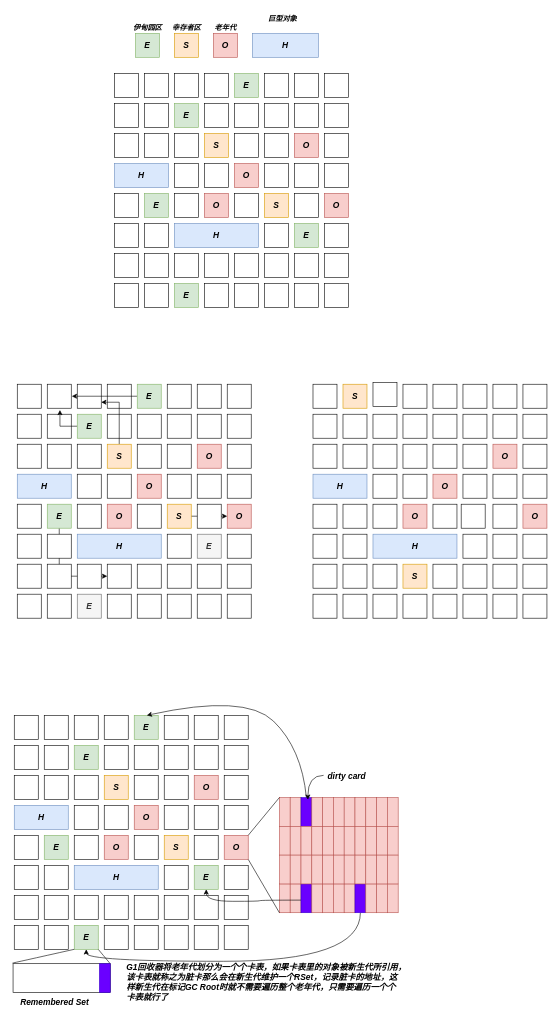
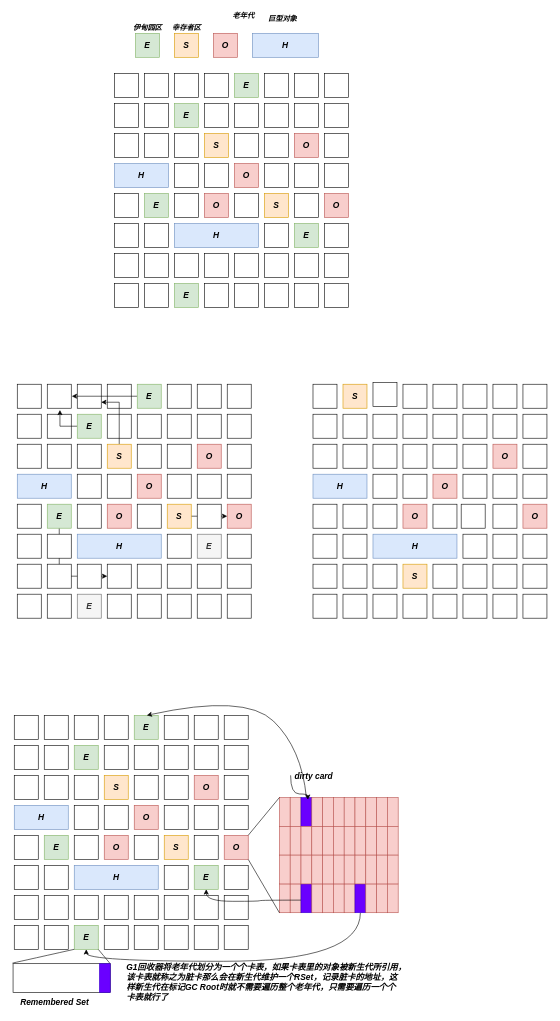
(225, 27) -> (243, 15)
(347, 776) -> (314, 776)
